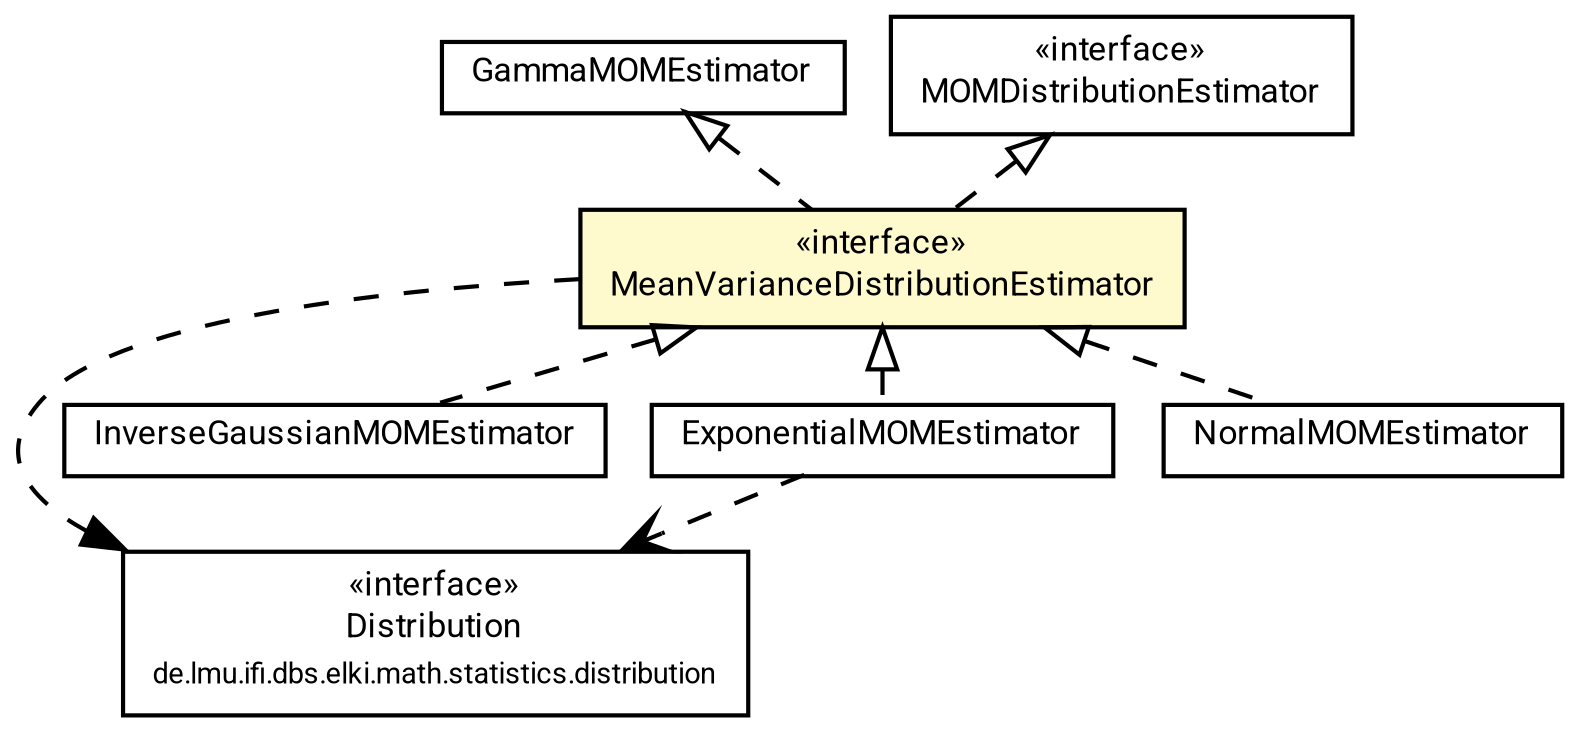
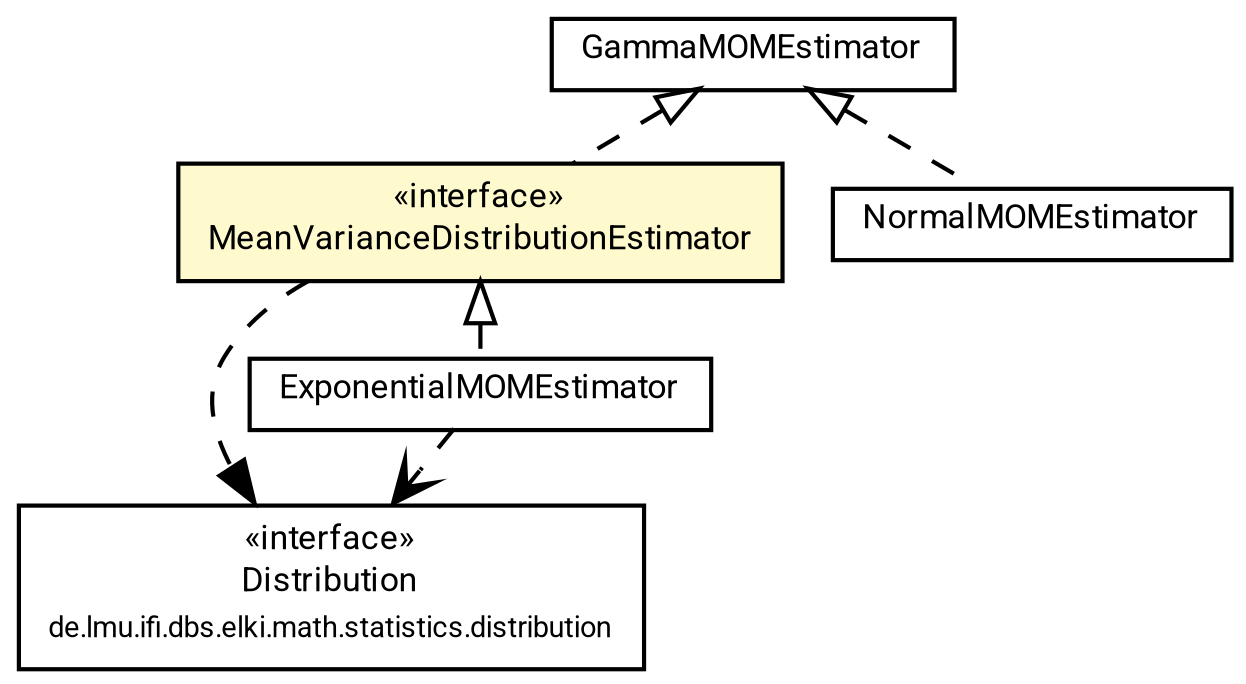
(1122, 76) -> none
(1176, 372) -> (910, 148)
(333, 438) -> none
